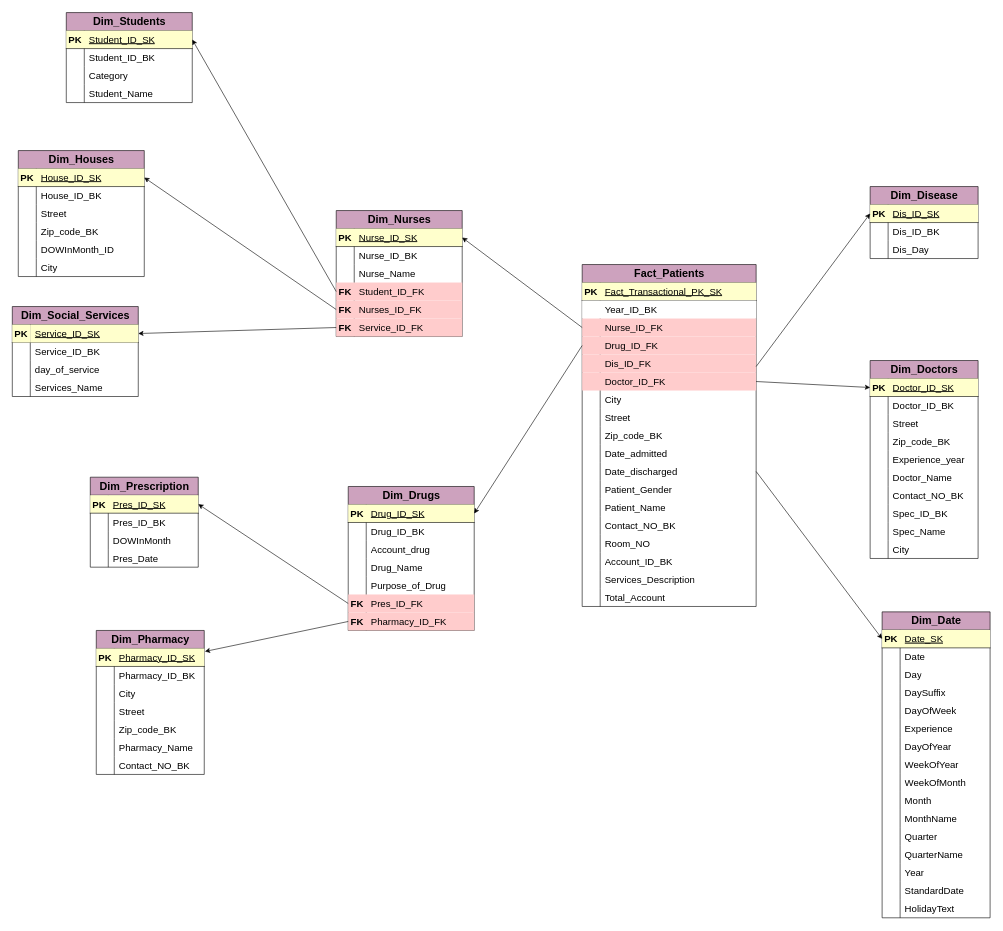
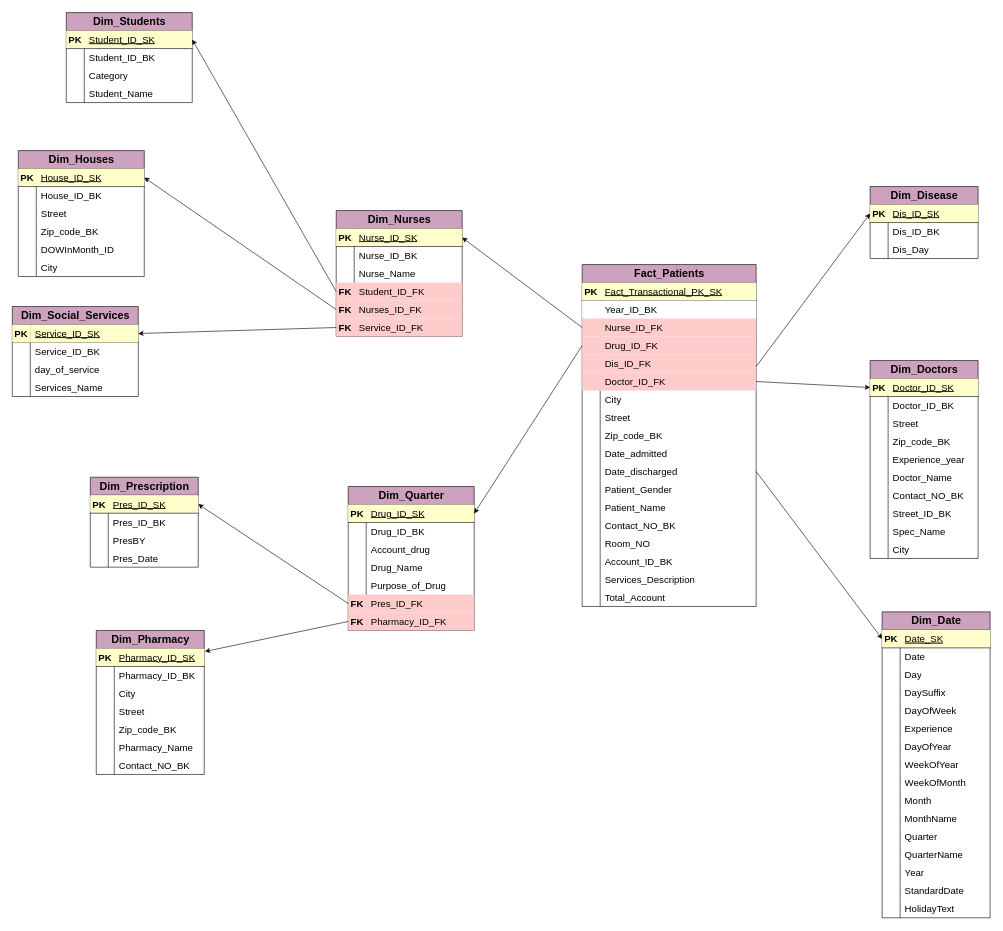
(412, 495) -> (412, 495)
(913, 513) -> (917, 513)
(133, 540) -> (125, 540)
